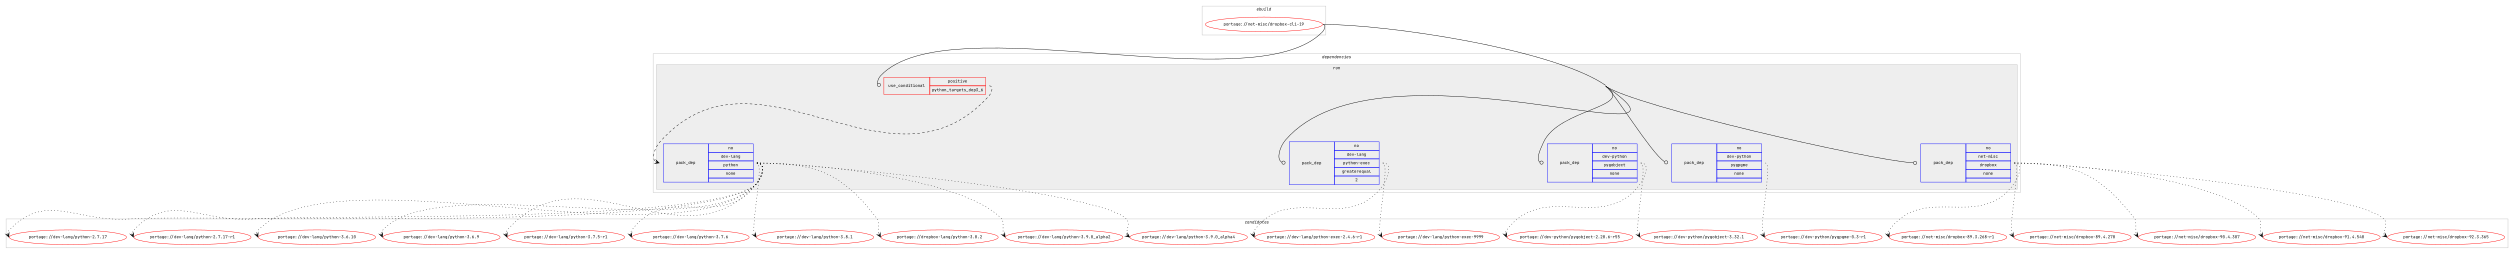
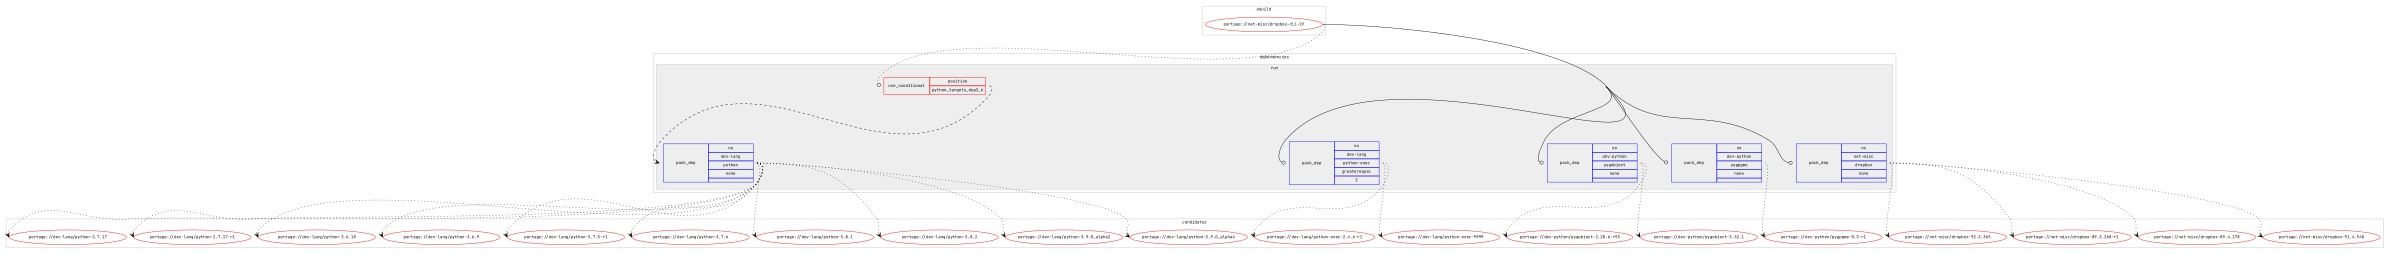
(1066, 51) -> (1066, 51)
(940, 237) -> (940, 237)
(2197, 237) -> none
